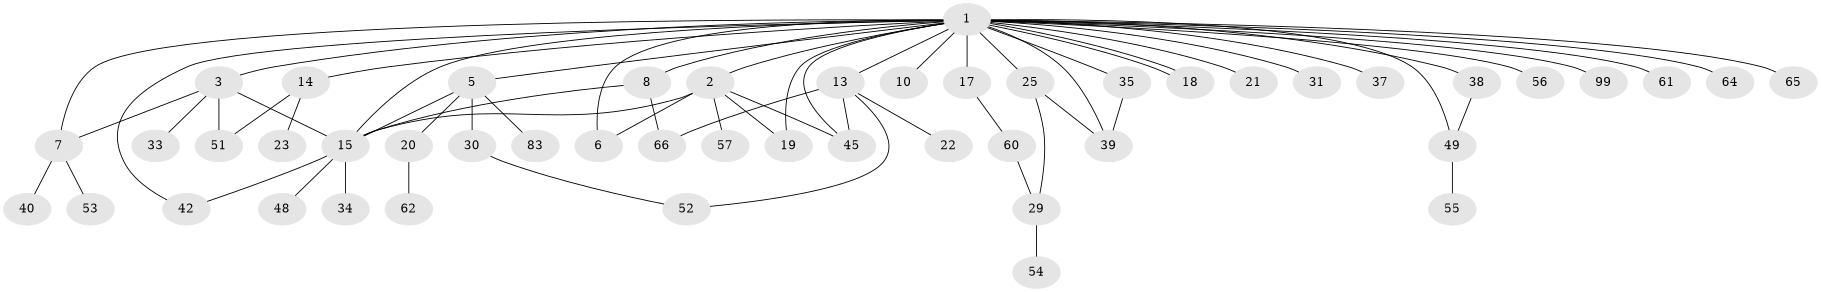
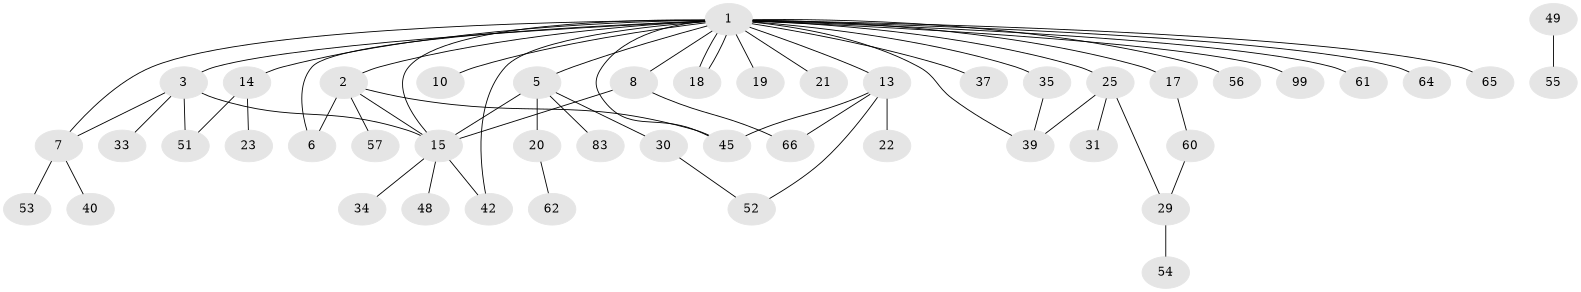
(1242, 28) -> none
(1147, 37) -> (1102, 114)
(1477, 83) -> none
(752, 116) -> none
